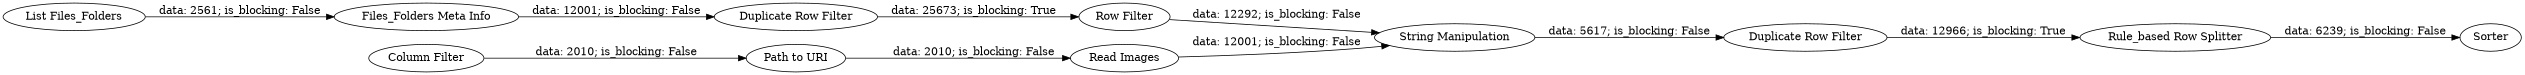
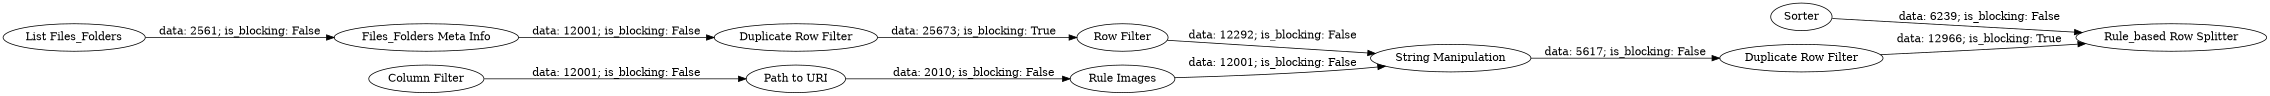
(2361, 37) -> (1953, 25)
(616, 52) -> (616, 73)
(1124, 58) -> (1123, 79)
